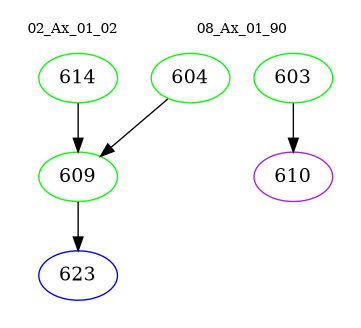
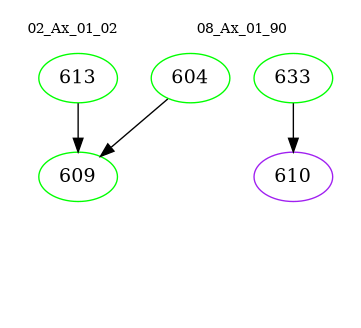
(78, 78) -> (78, 78)
(293, 78) -> (293, 78)
(78, 276) -> none
